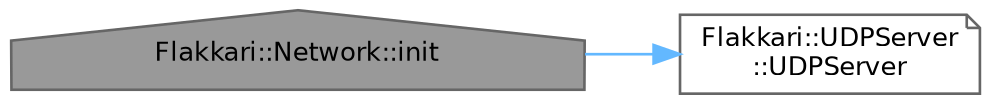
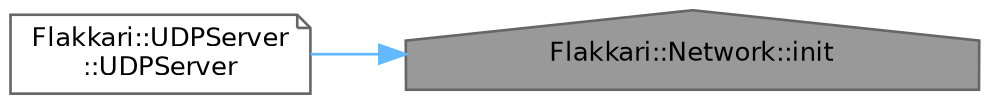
(619, 54) -> (345, 54)
